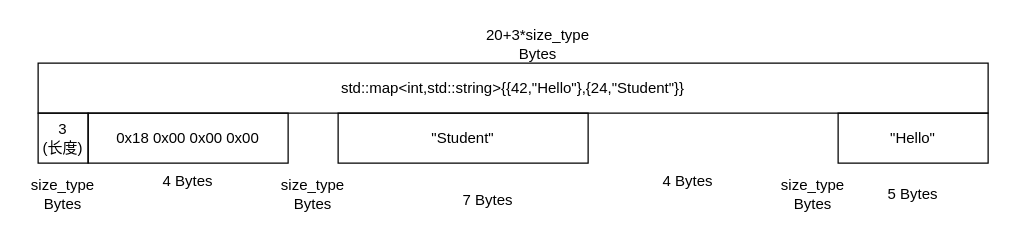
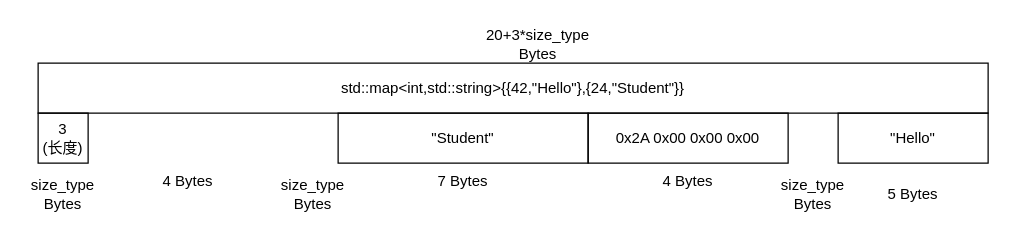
(188, 138) -> none
none -> (688, 138)
(488, 201) -> (463, 182)
